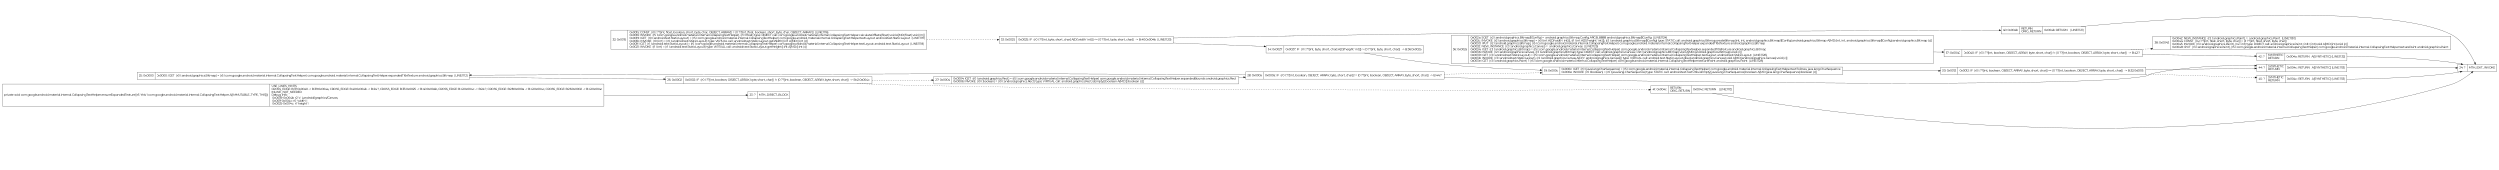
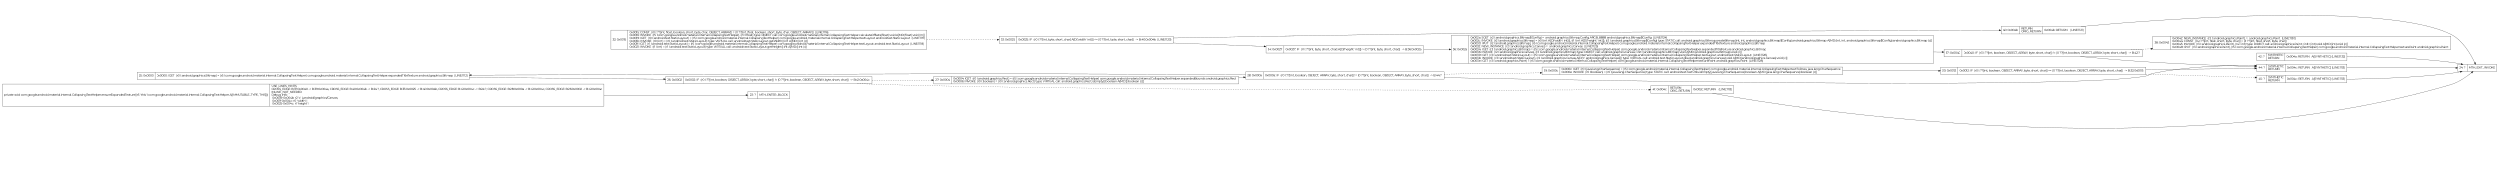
(2199, 55) -> (2167, 63)
(1452, 65) -> (1436, 49)
(1713, 89) -> (1713, 89)
(774, 95) -> (774, 95)
